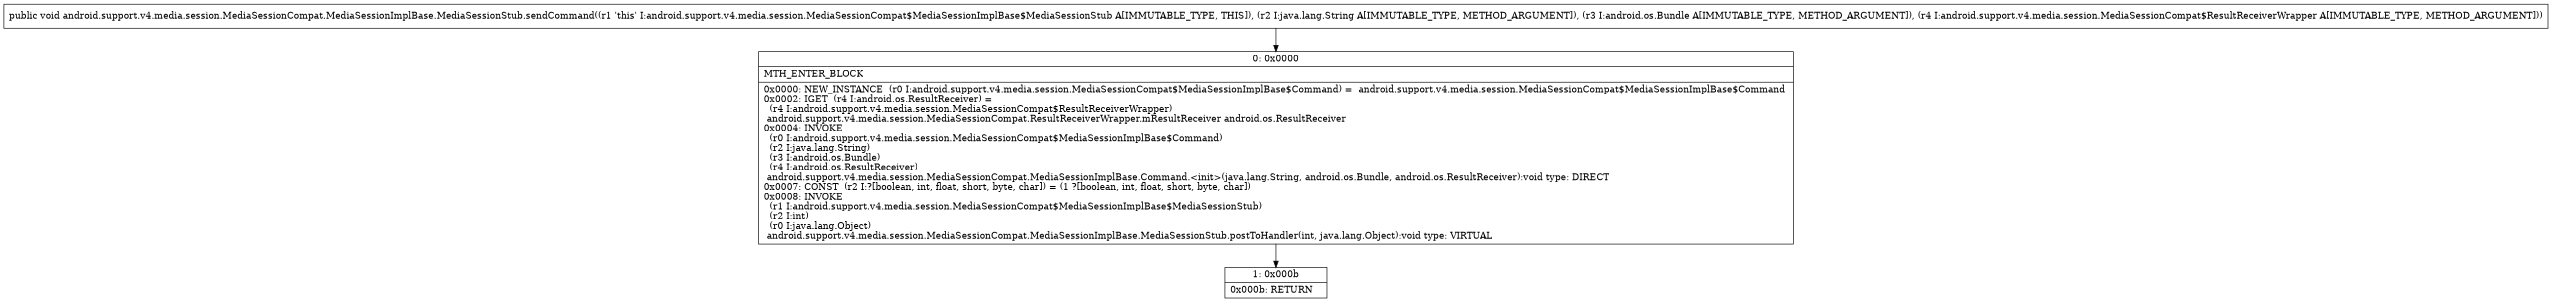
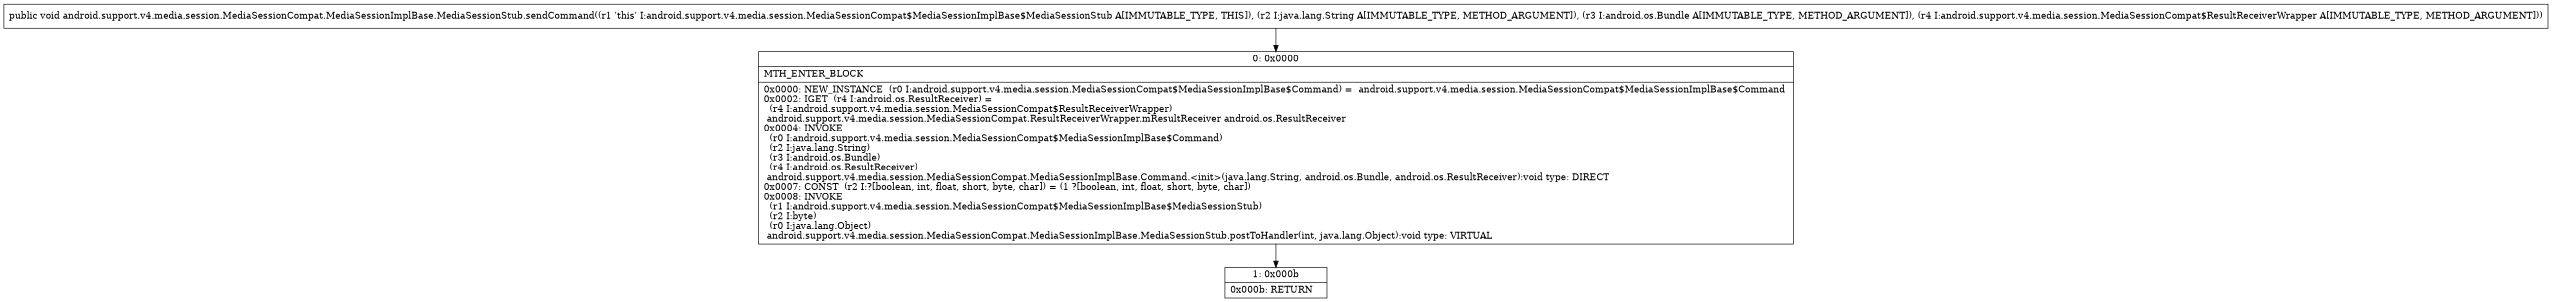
(786, 216) -> (790, 216)
